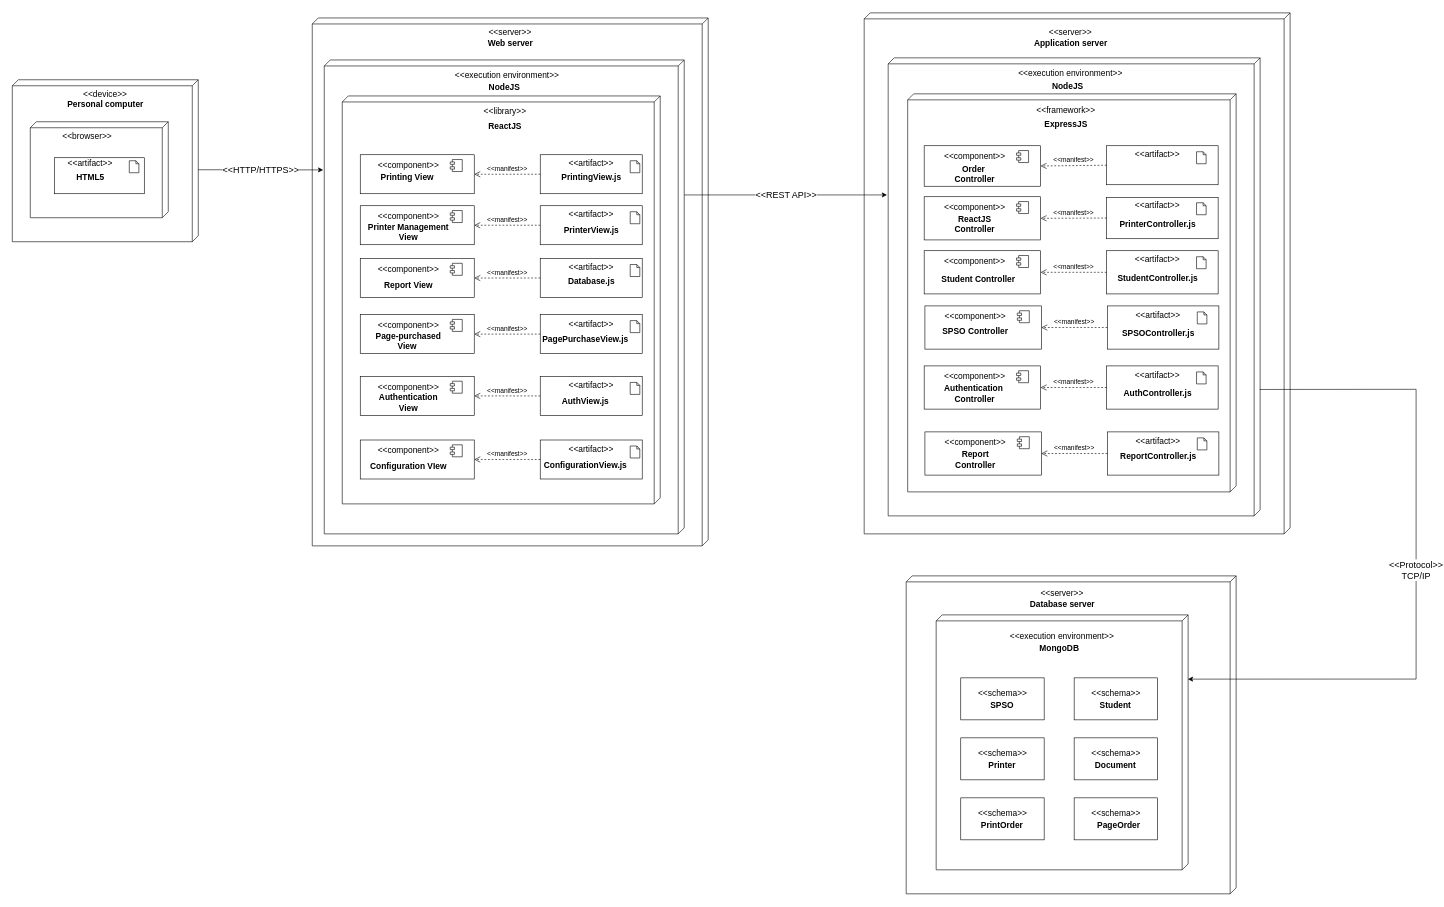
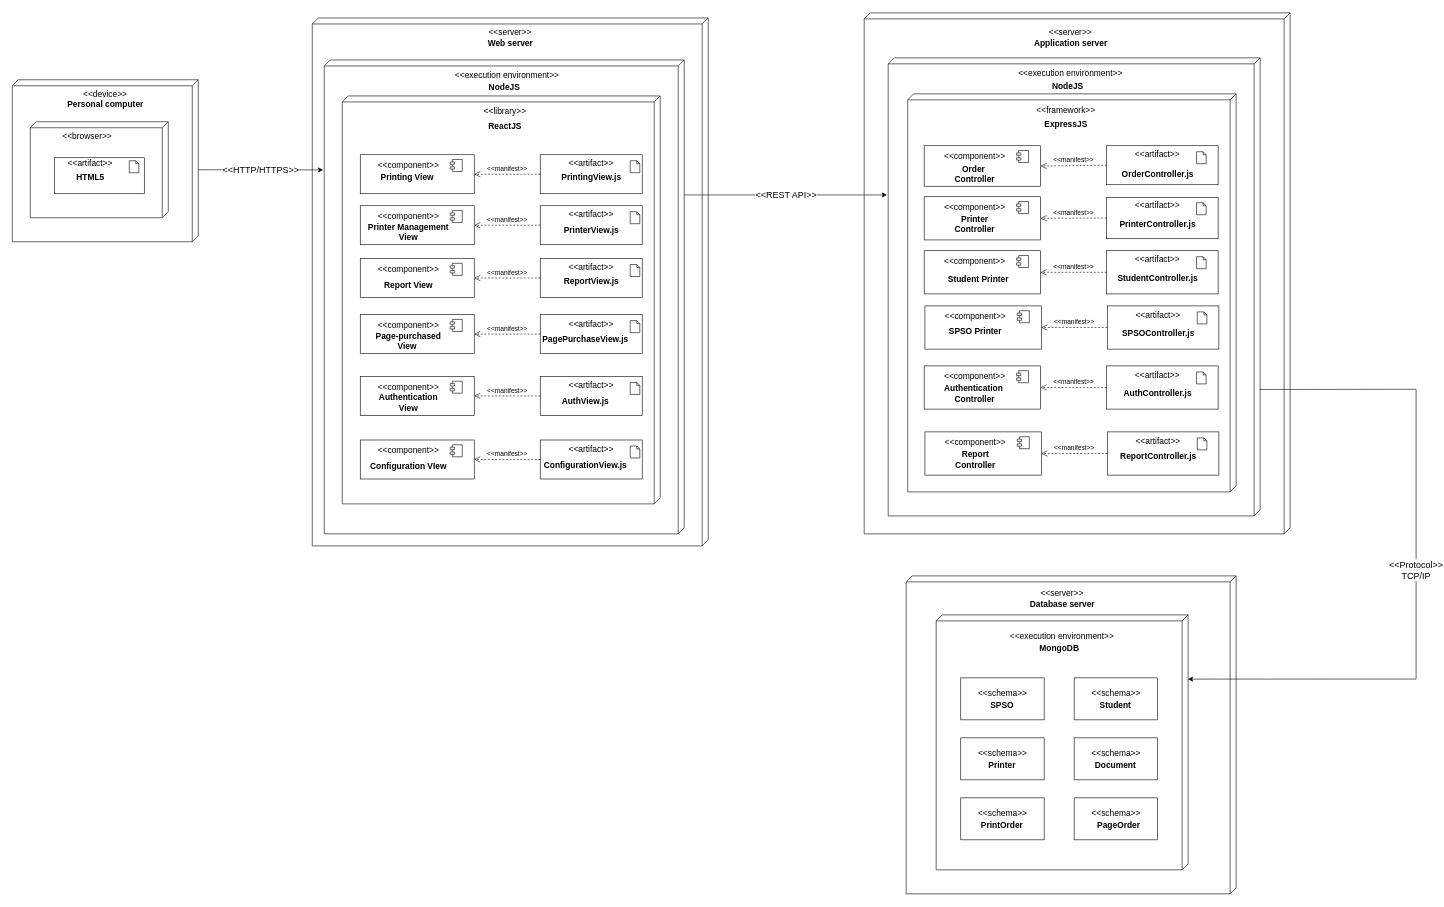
none -> (1158, 173)
(975, 224) -> (975, 224)
(979, 279) -> (979, 279)
(592, 281) -> (592, 281)
(976, 332) -> (976, 332)
